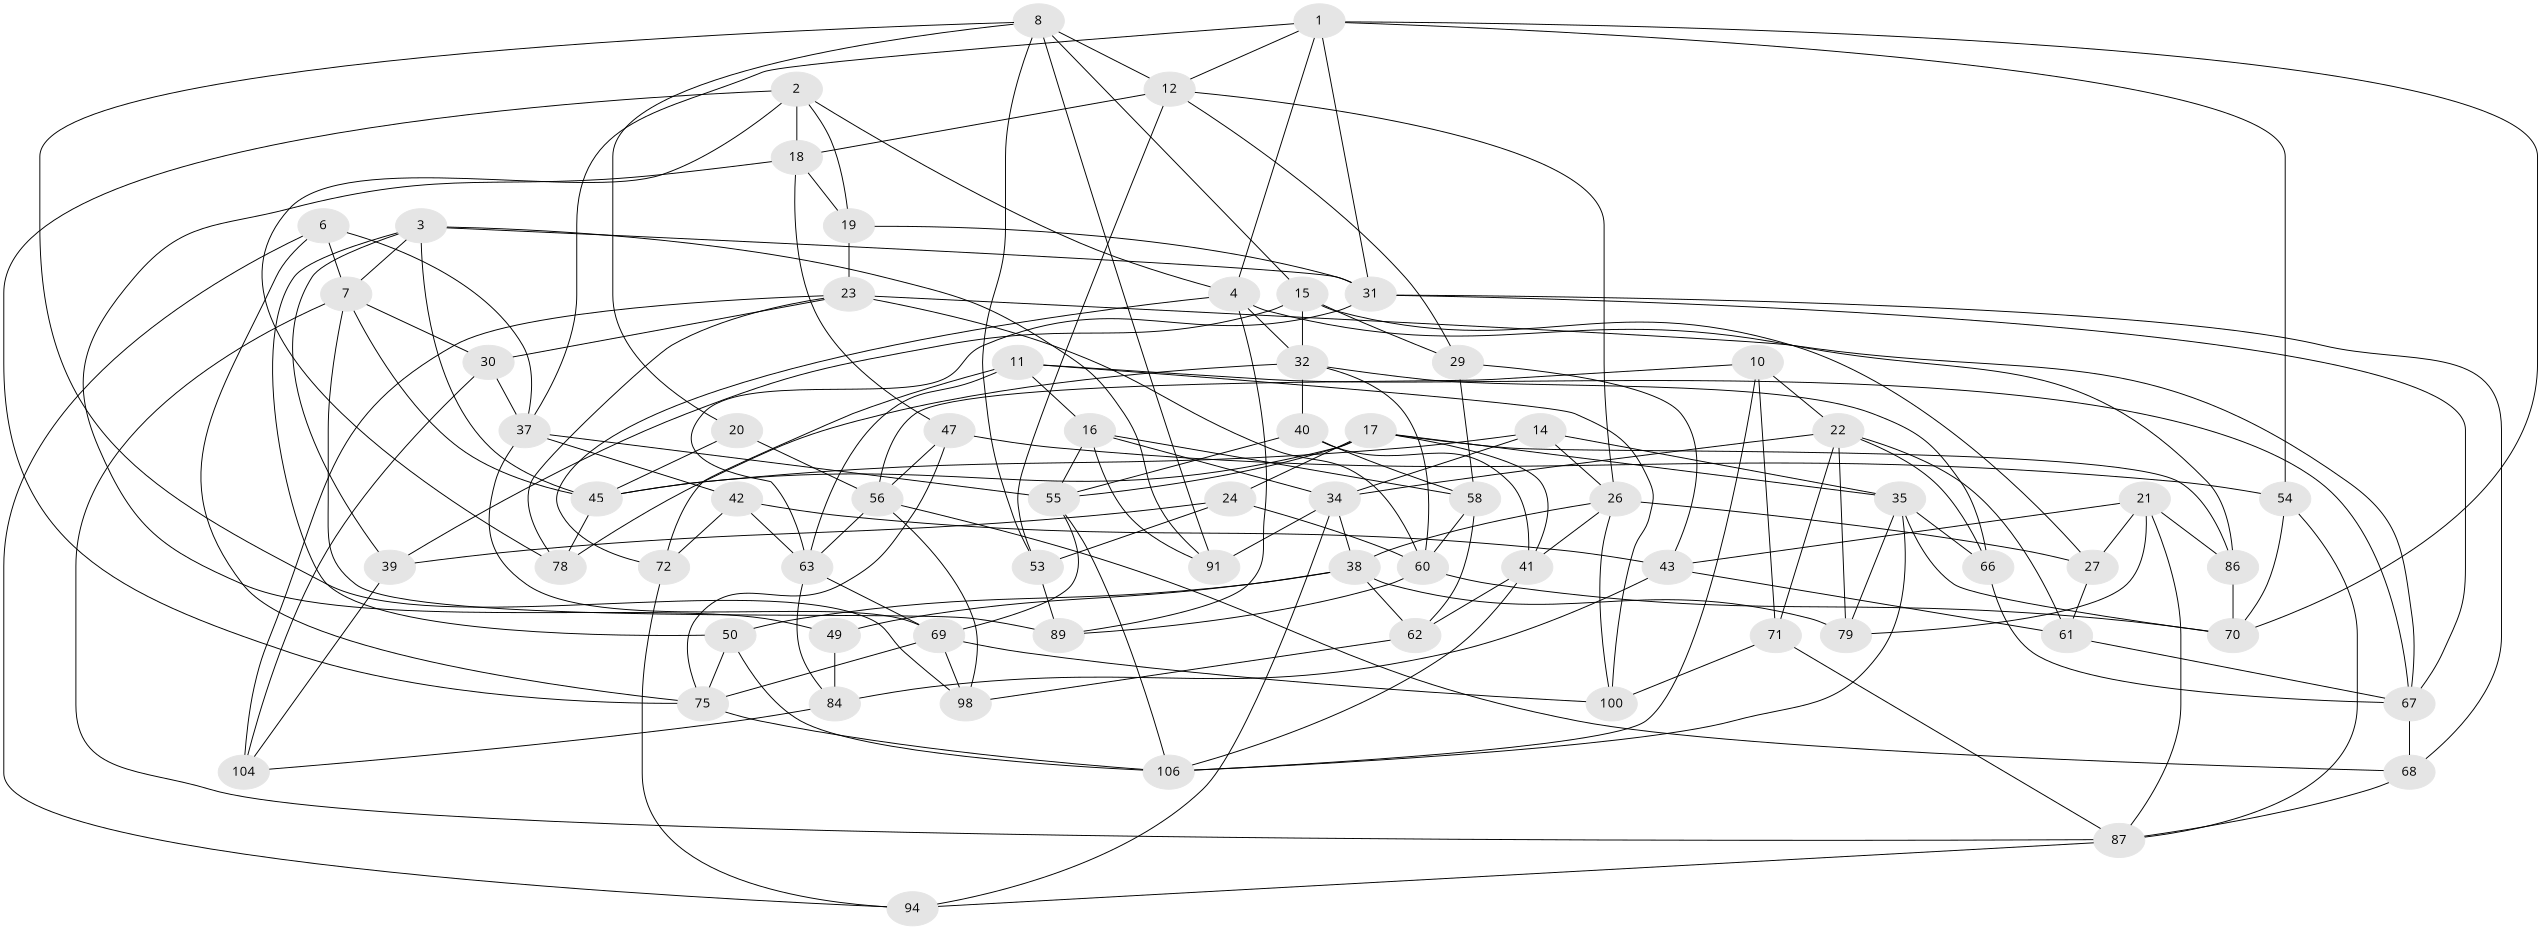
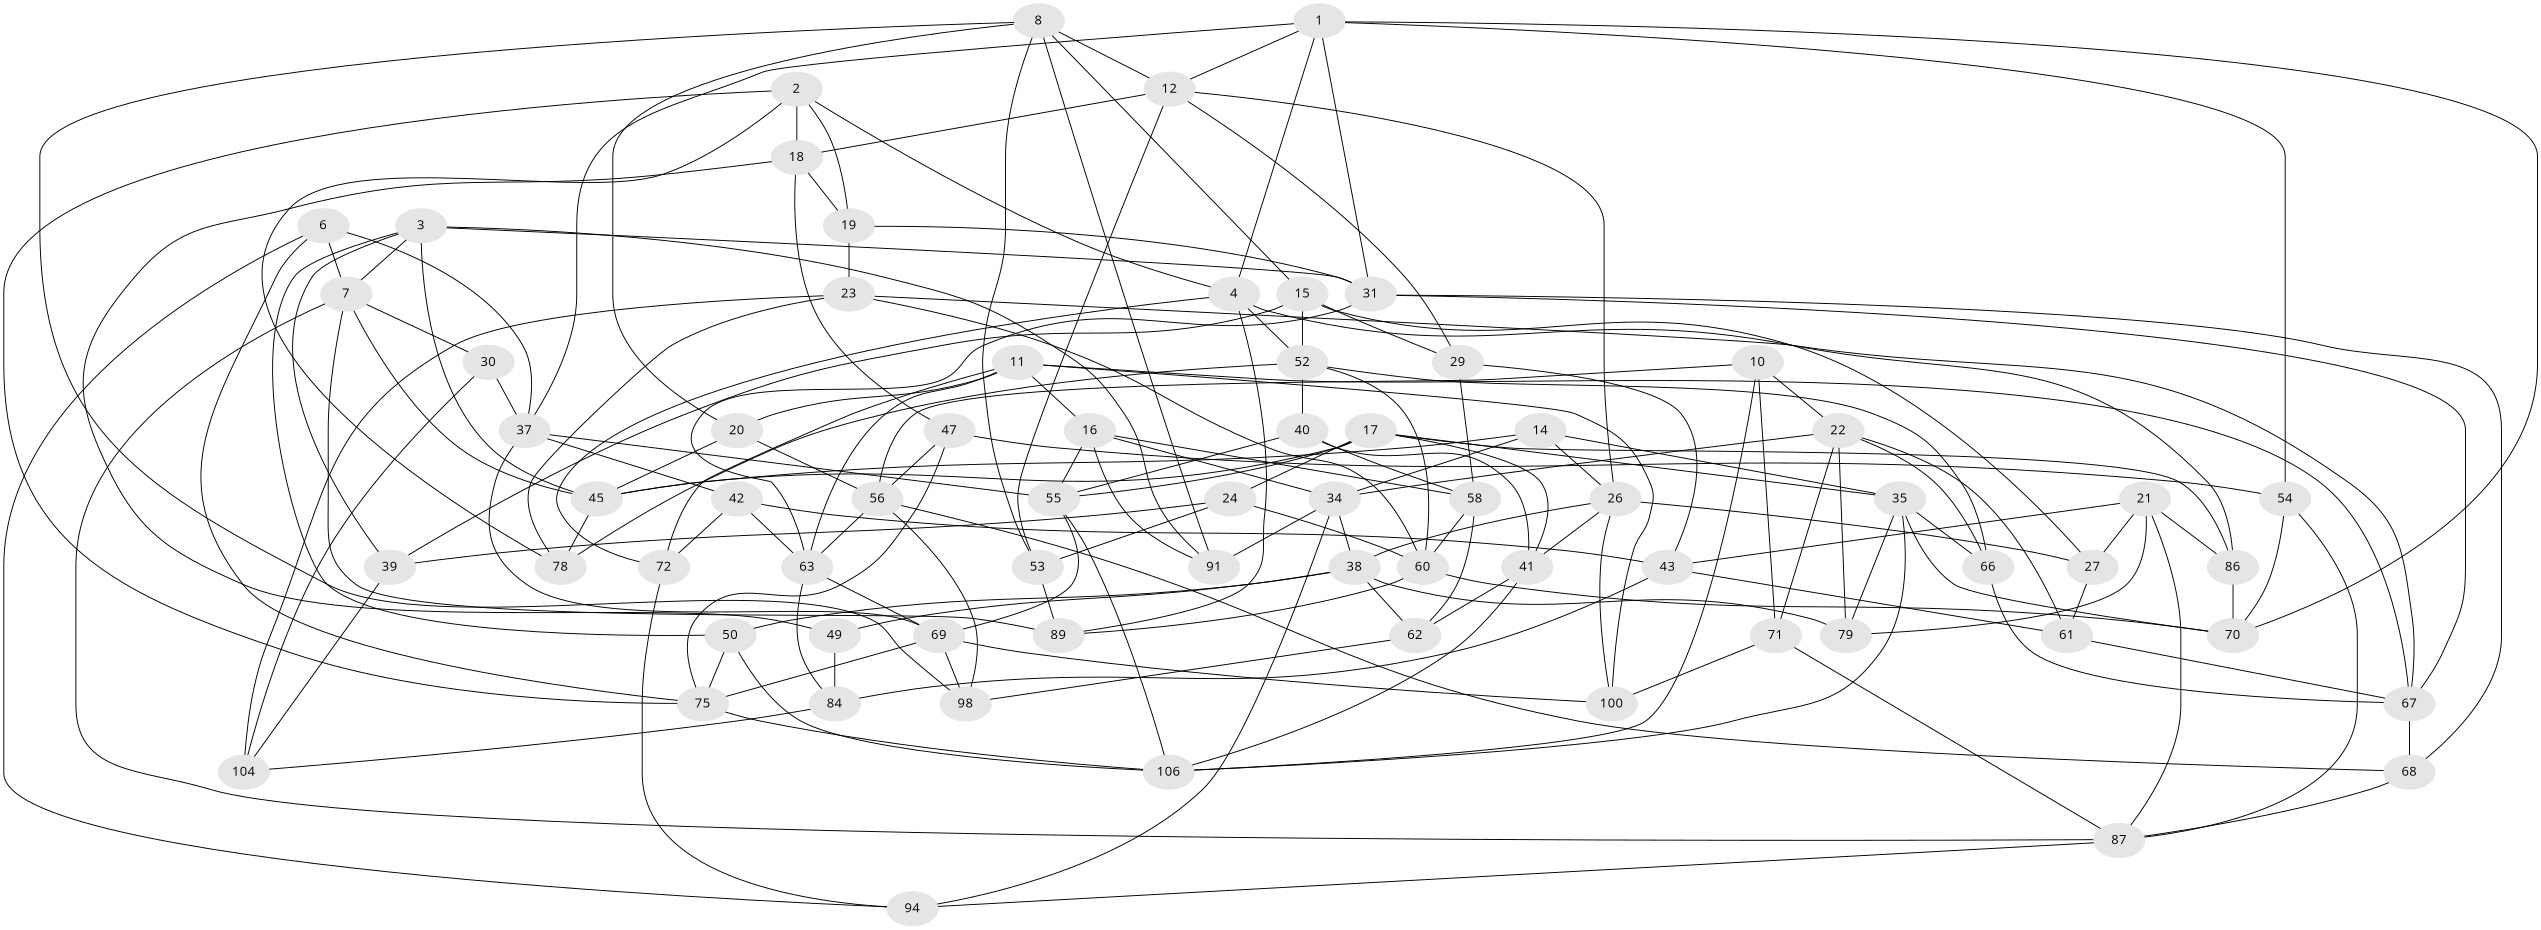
(669, 328) -> none
(1302, 362) -> (1302, 362)
none -> (877, 397)
